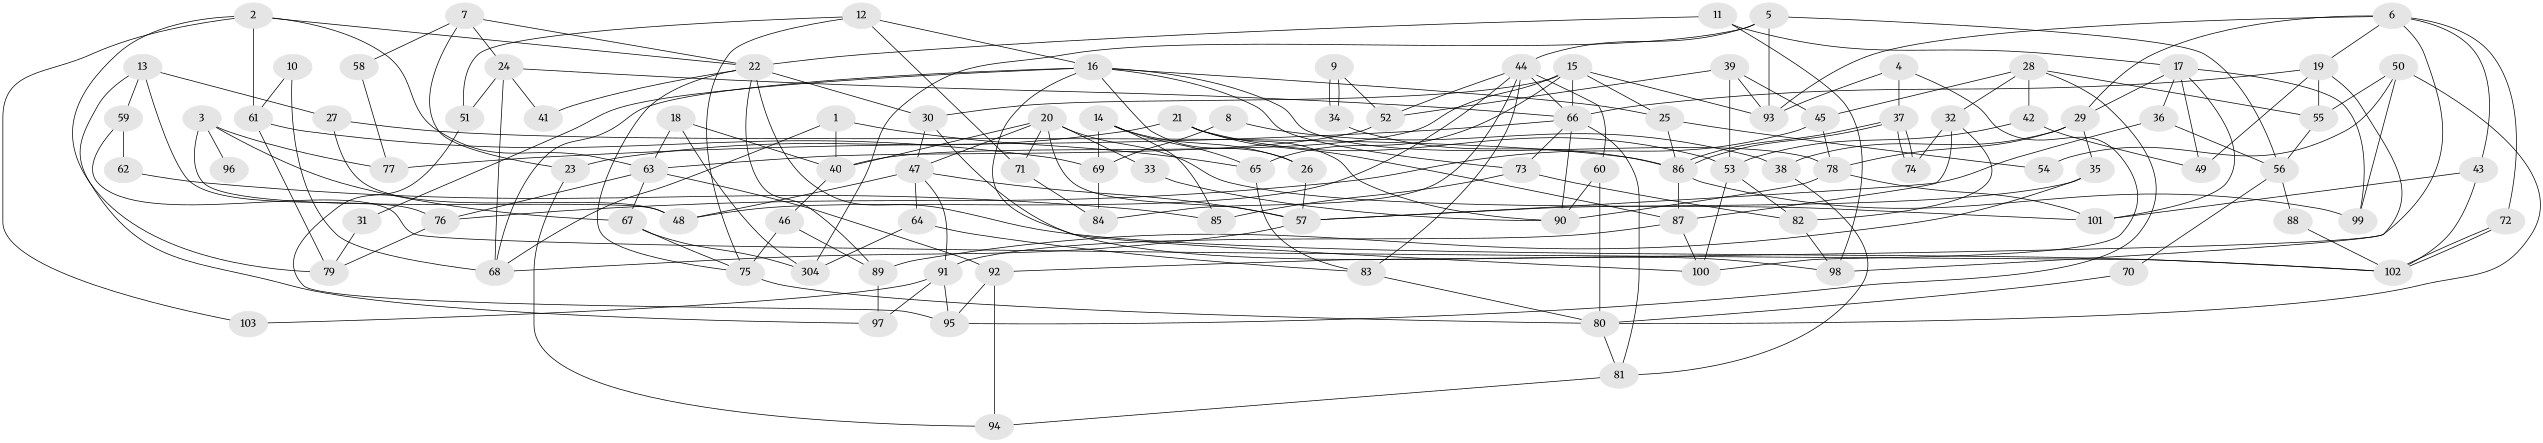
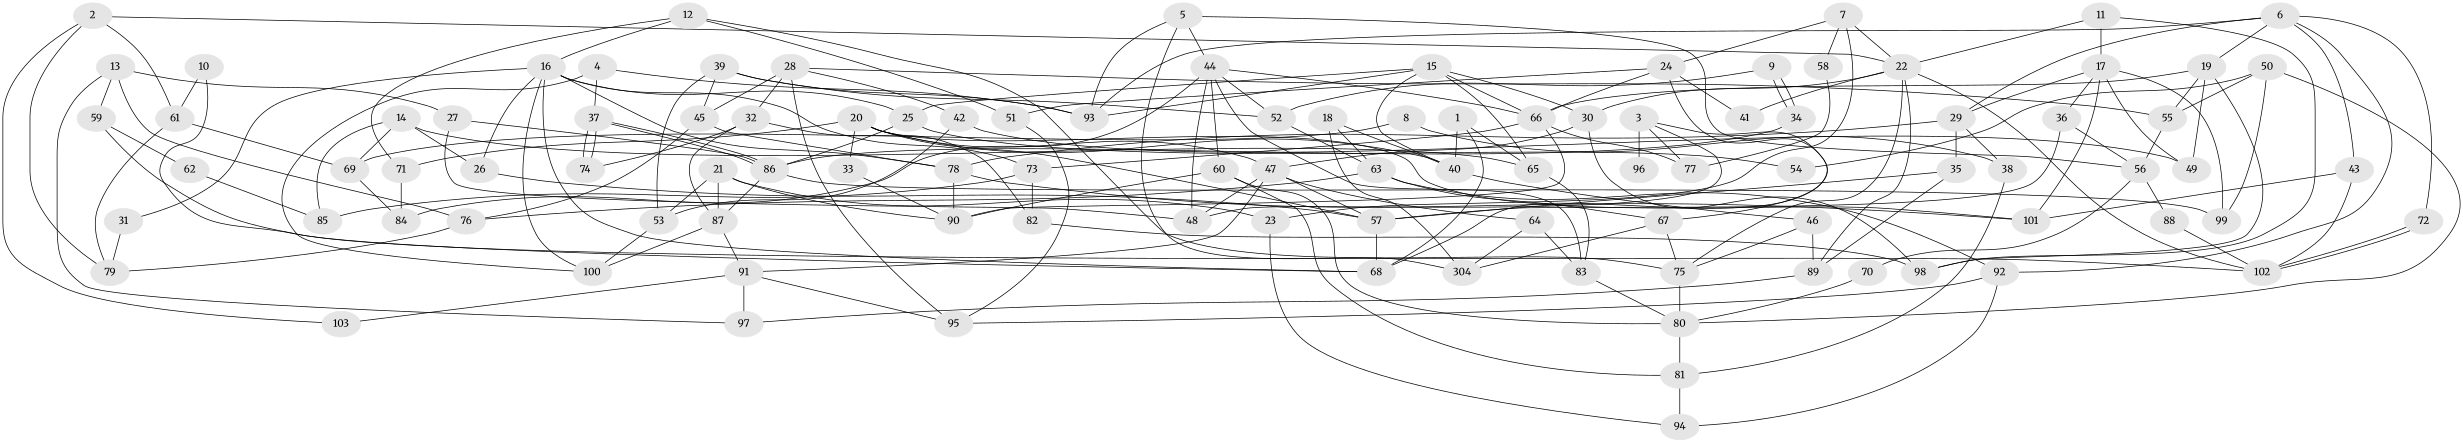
(425, 119) -> none
(1753, 188) -> none
(1639, 235) -> (1414, 333)
